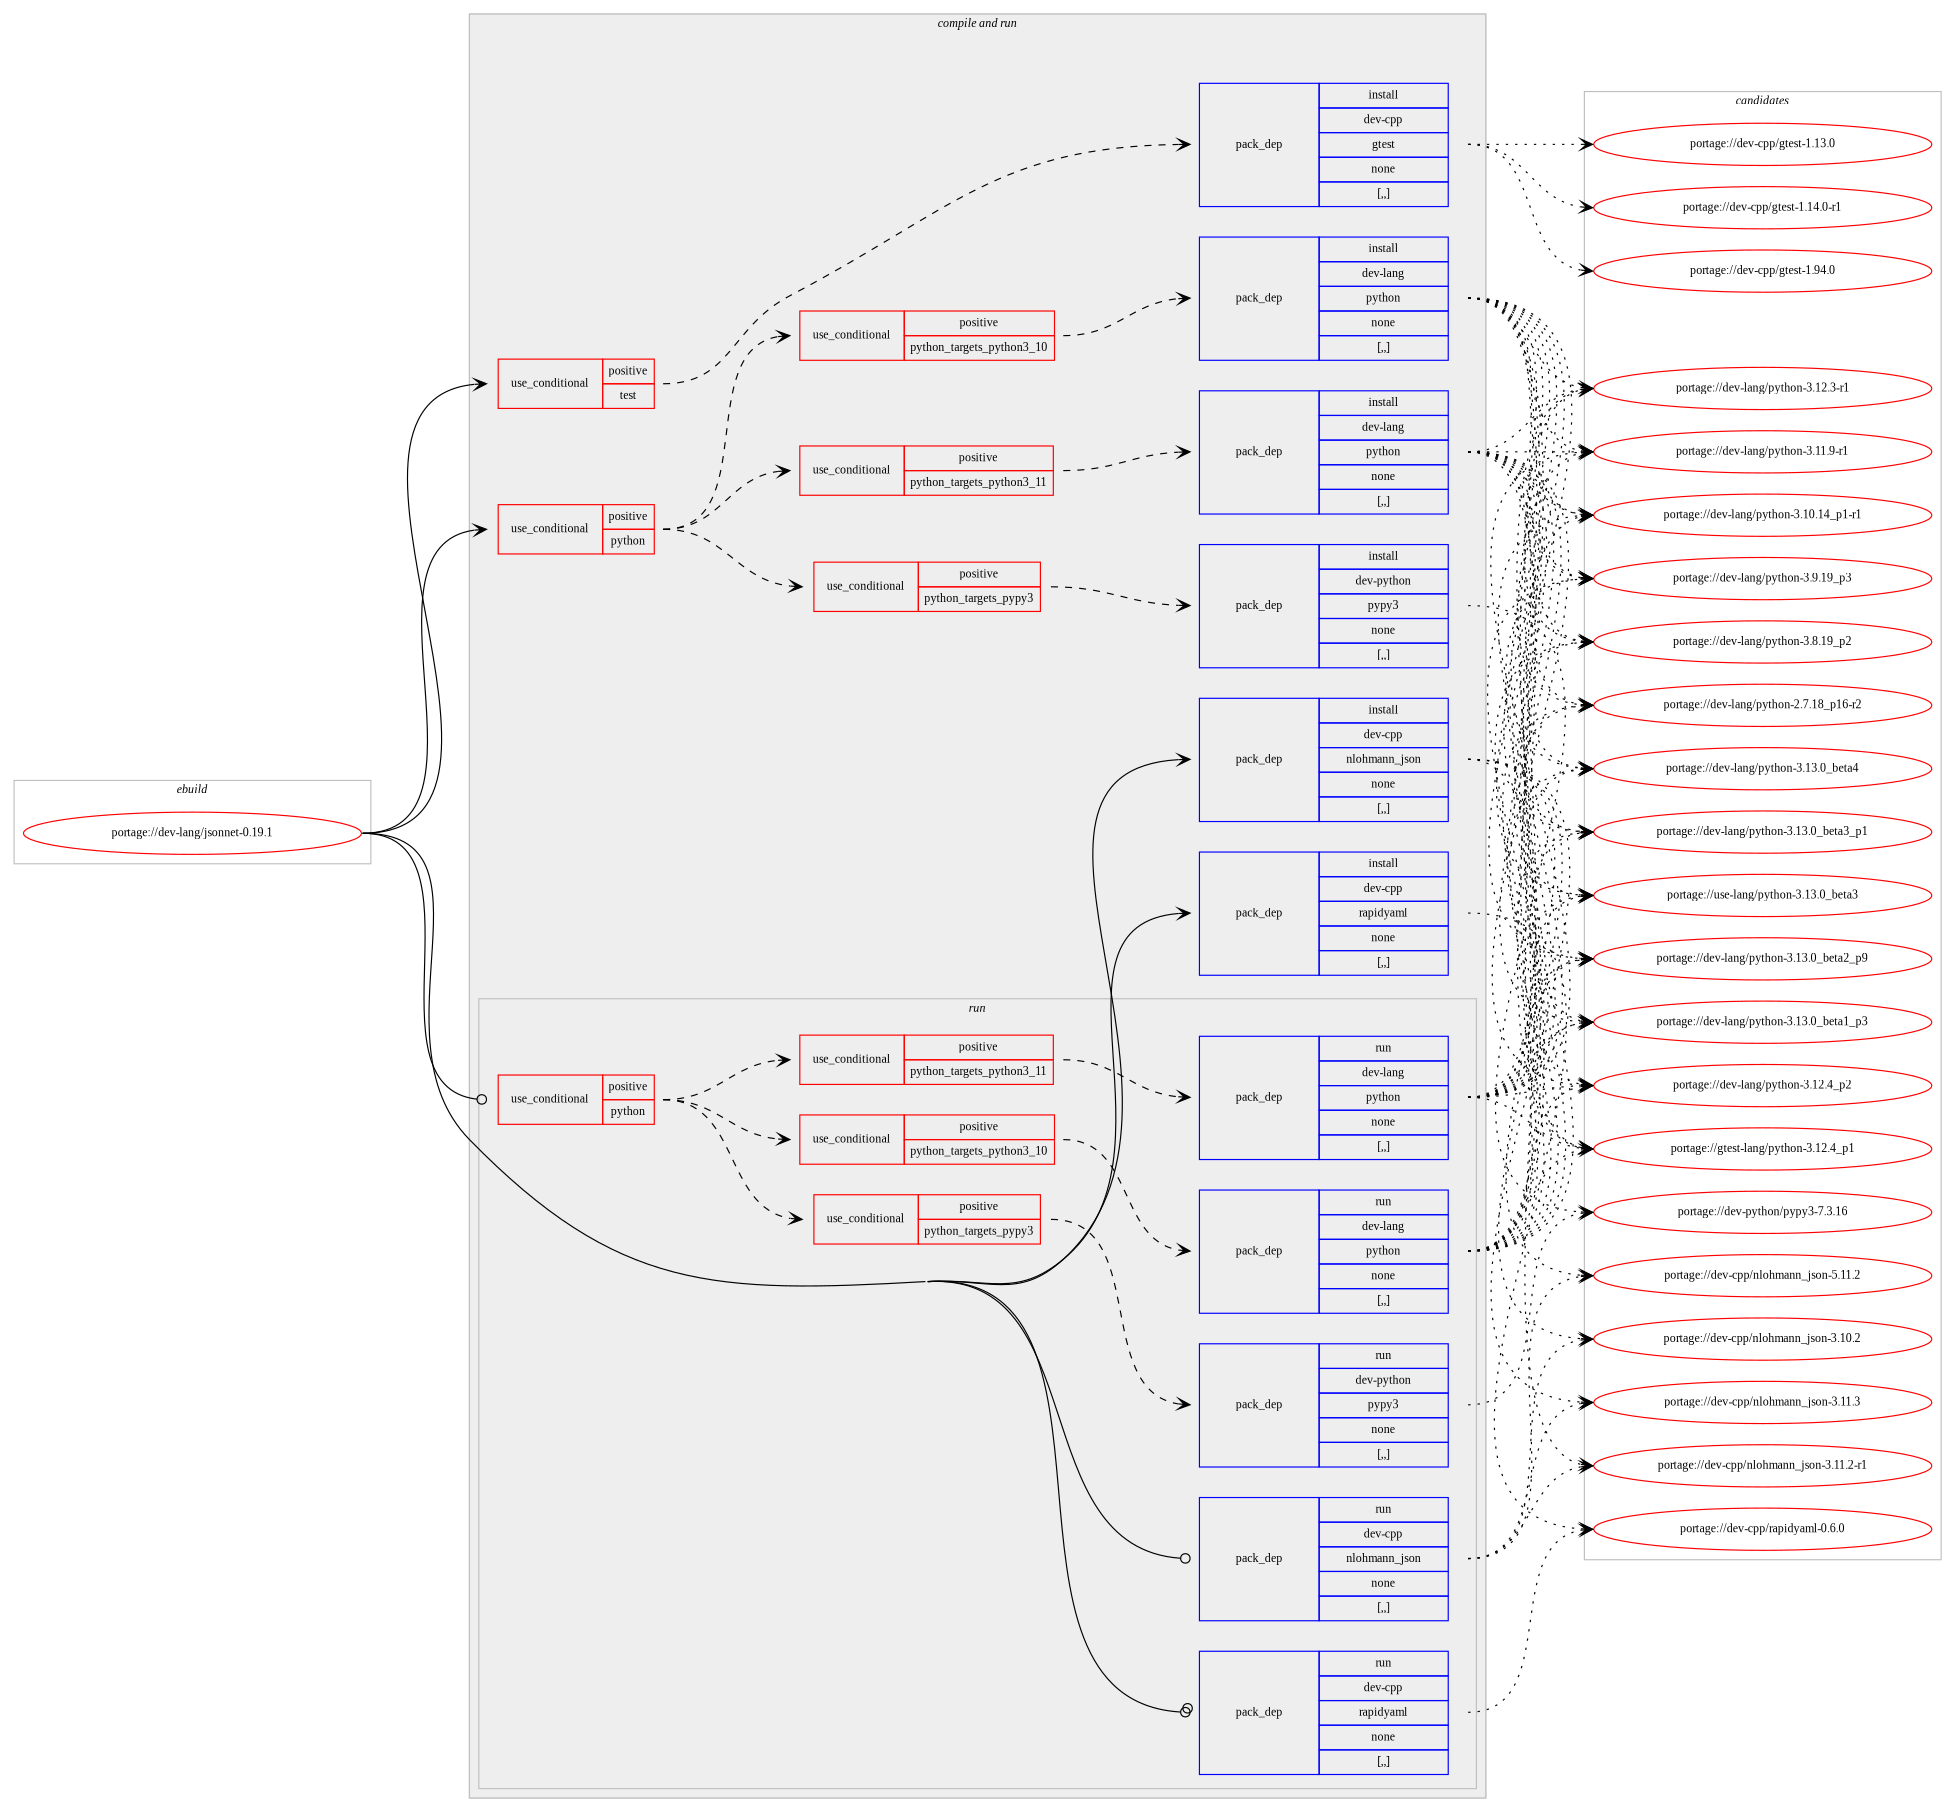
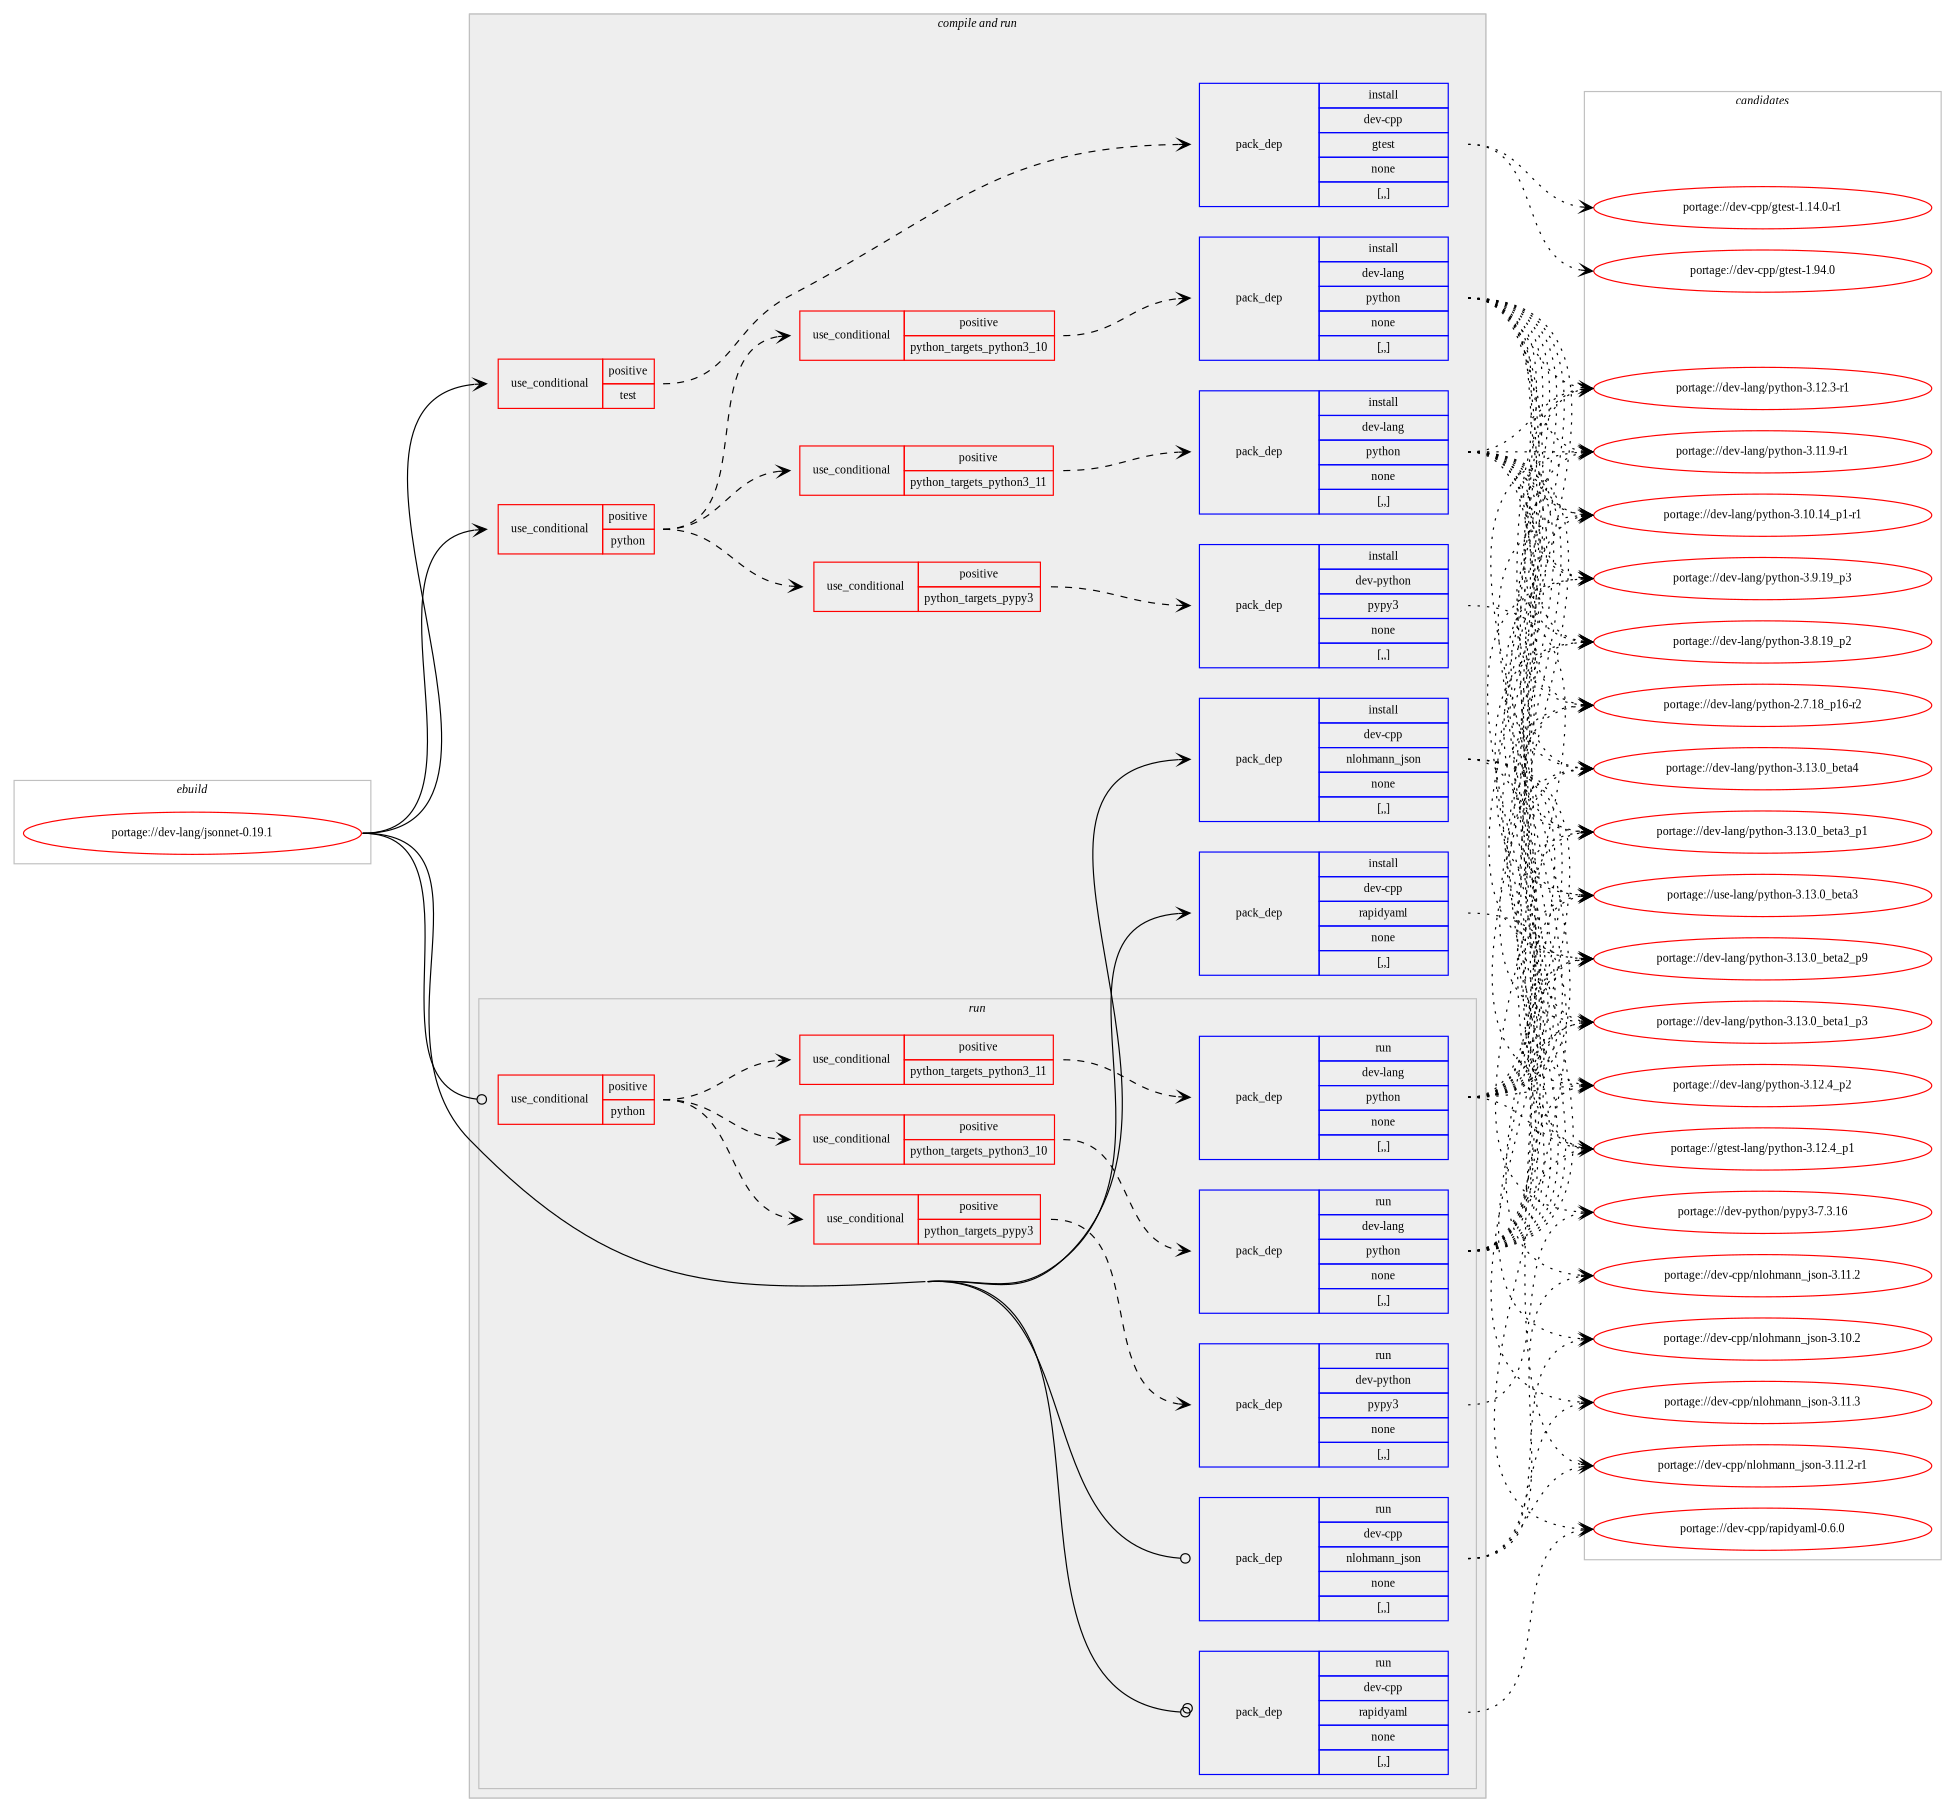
(1763, 144) -> none
(1763, 1276) -> (1763, 1276)
